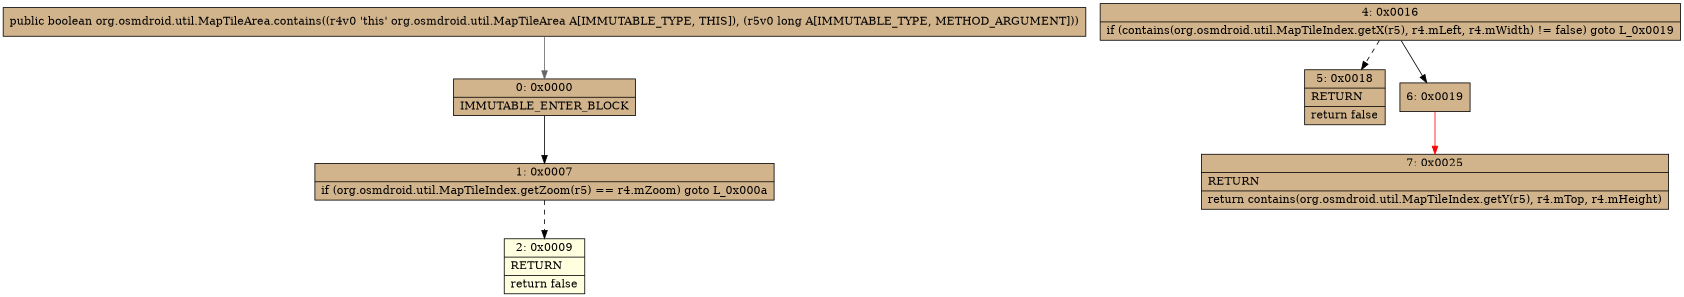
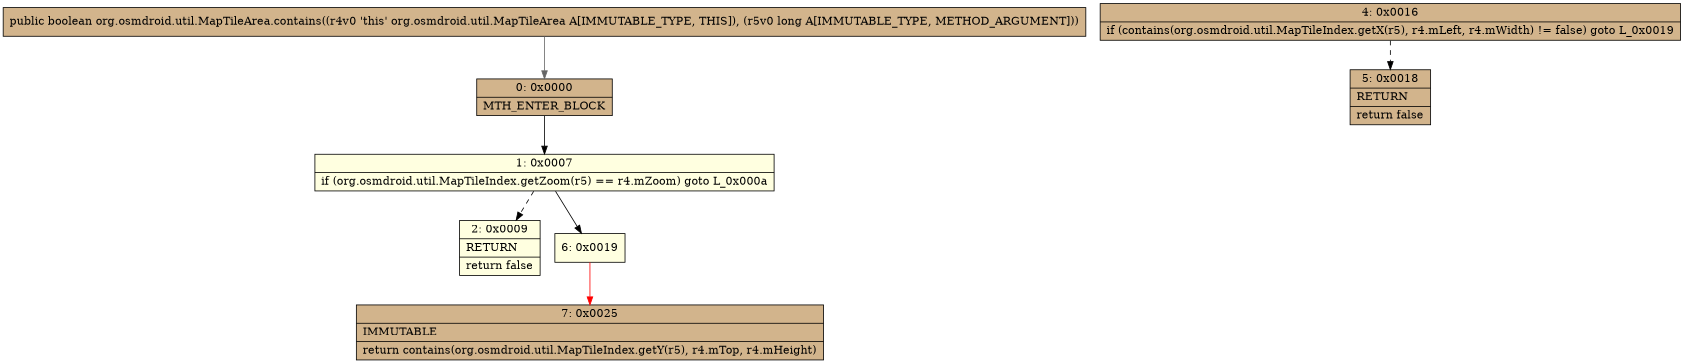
(1412, 58) -> (566, 209)
(1435, 97) -> (590, 248)
(545, 106) -> (545, 106)
(1234, 181) -> (400, 332)
(545, 182) -> (545, 173)
